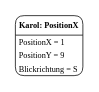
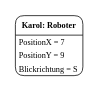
(49, 25) -> (49, 25)
(45, 42) -> (45, 42)
